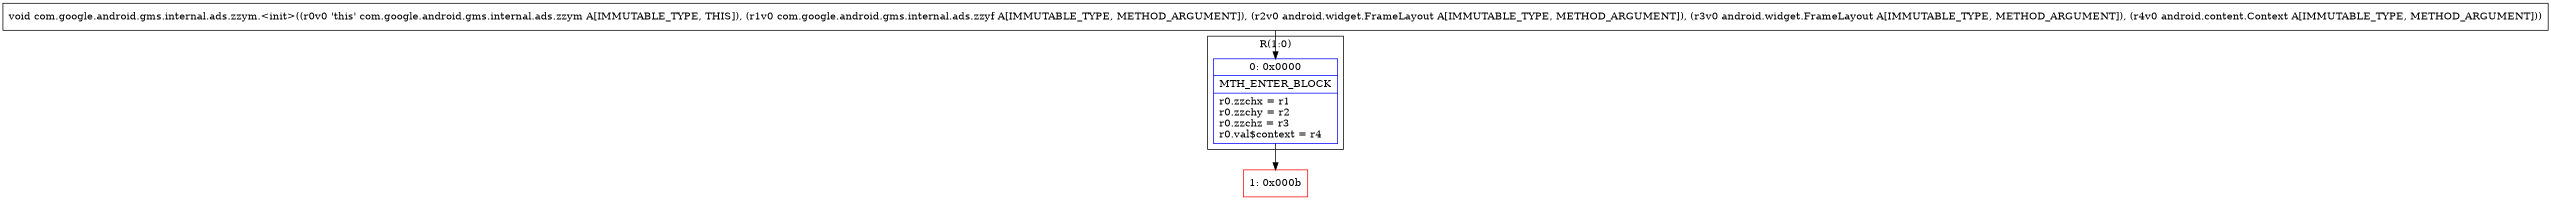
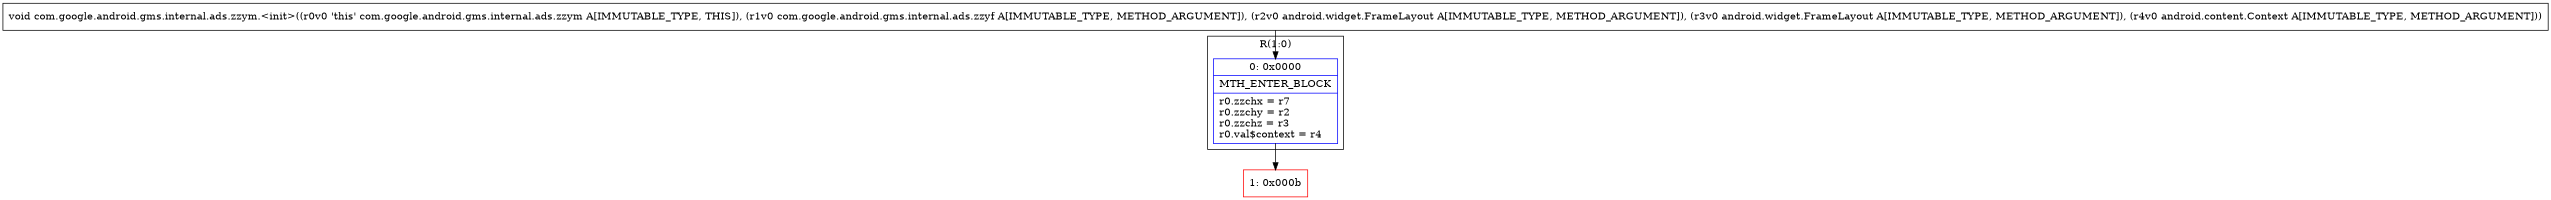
(1255, 102) -> (1255, 102)
